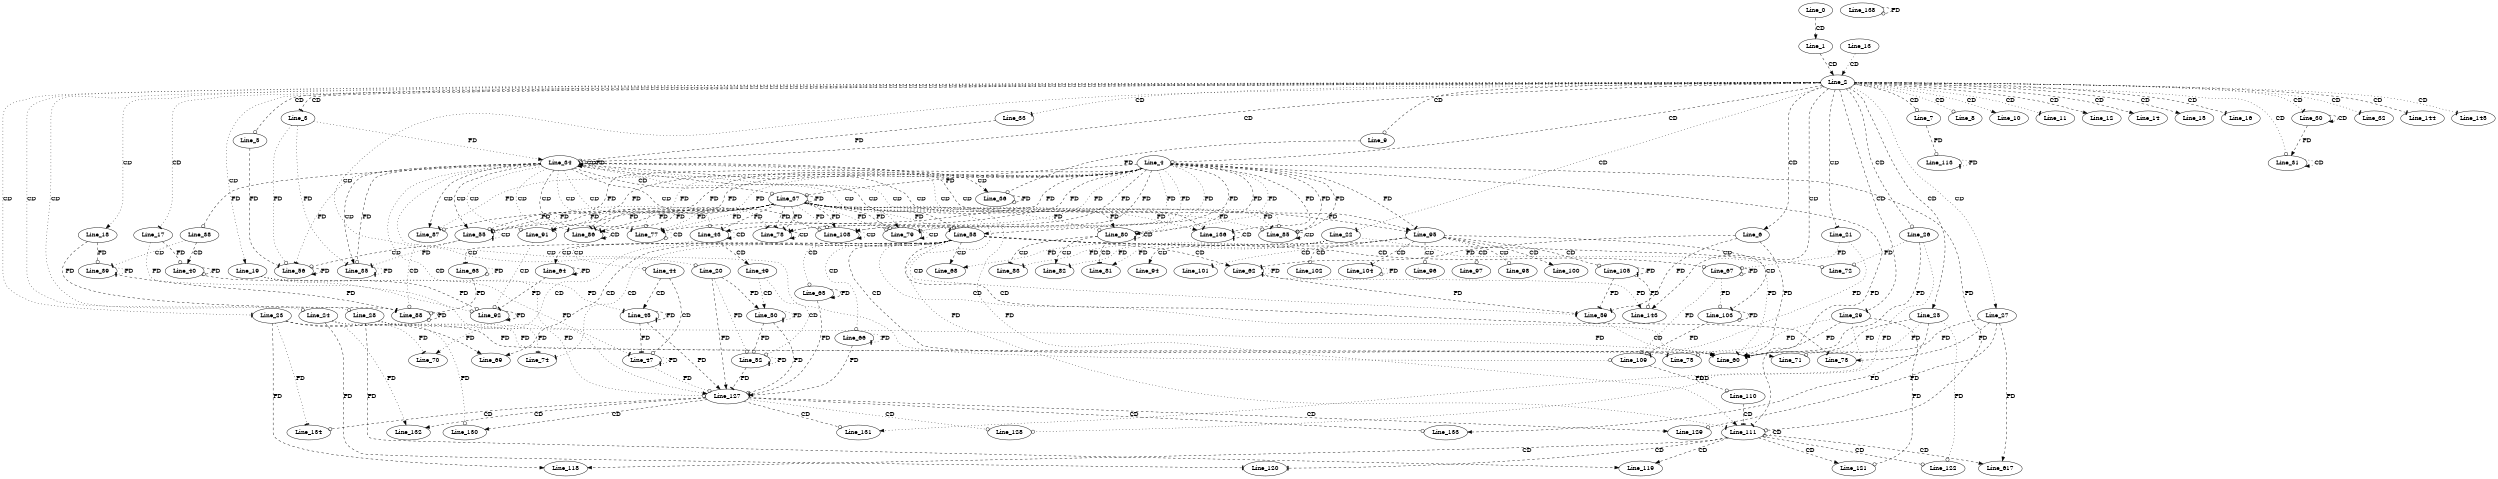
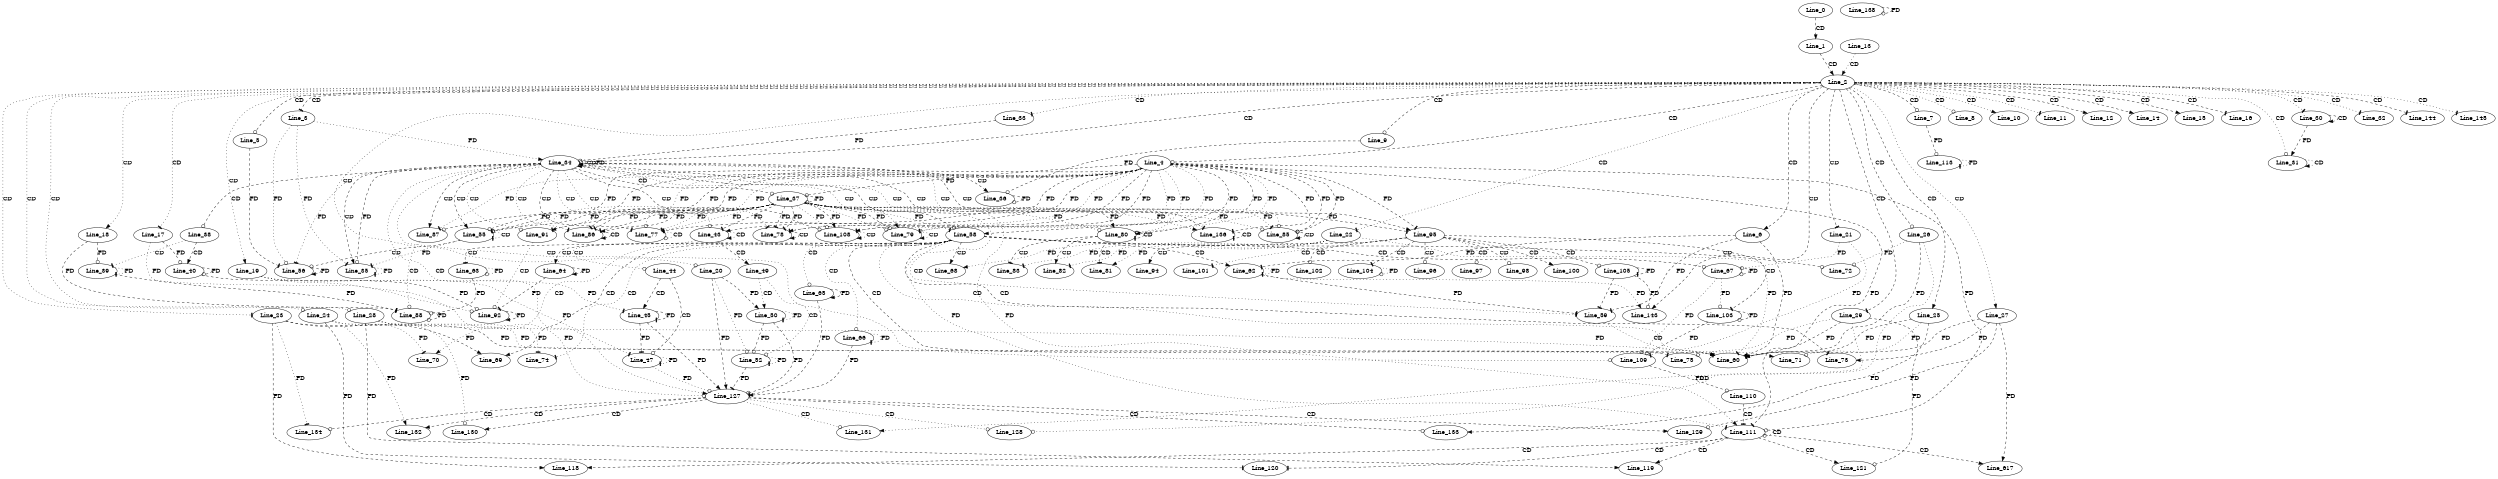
(236, 199) -> (236, 199)
(791, 414) -> (791, 414)
(1943, 469) -> none
